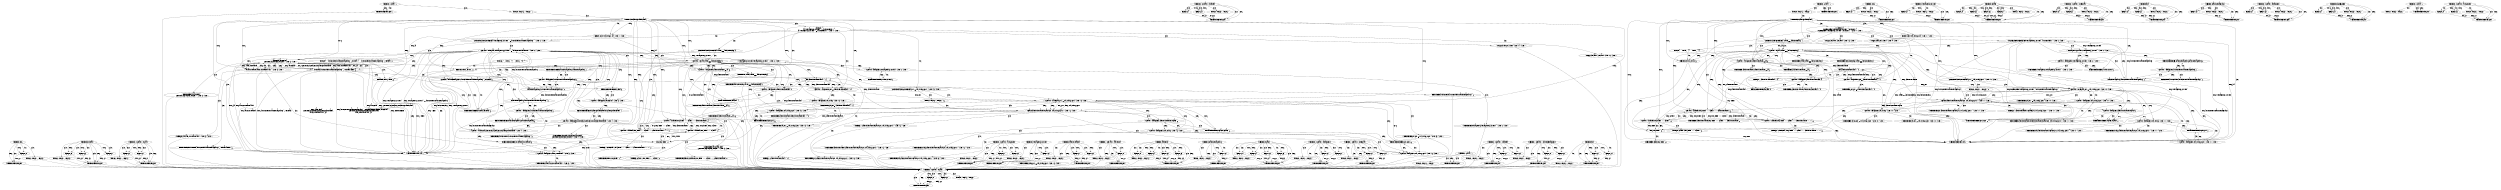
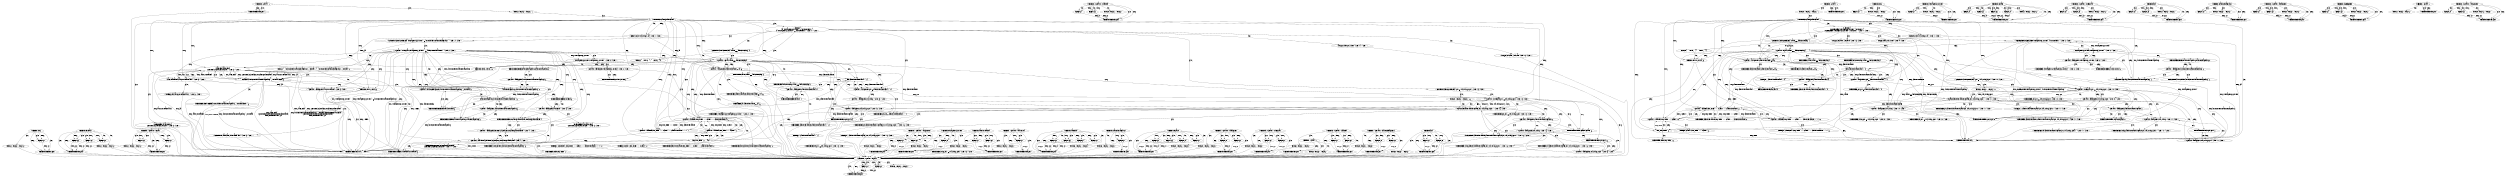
(296, 111) -> (280, 85)
(546, 145) -> none
